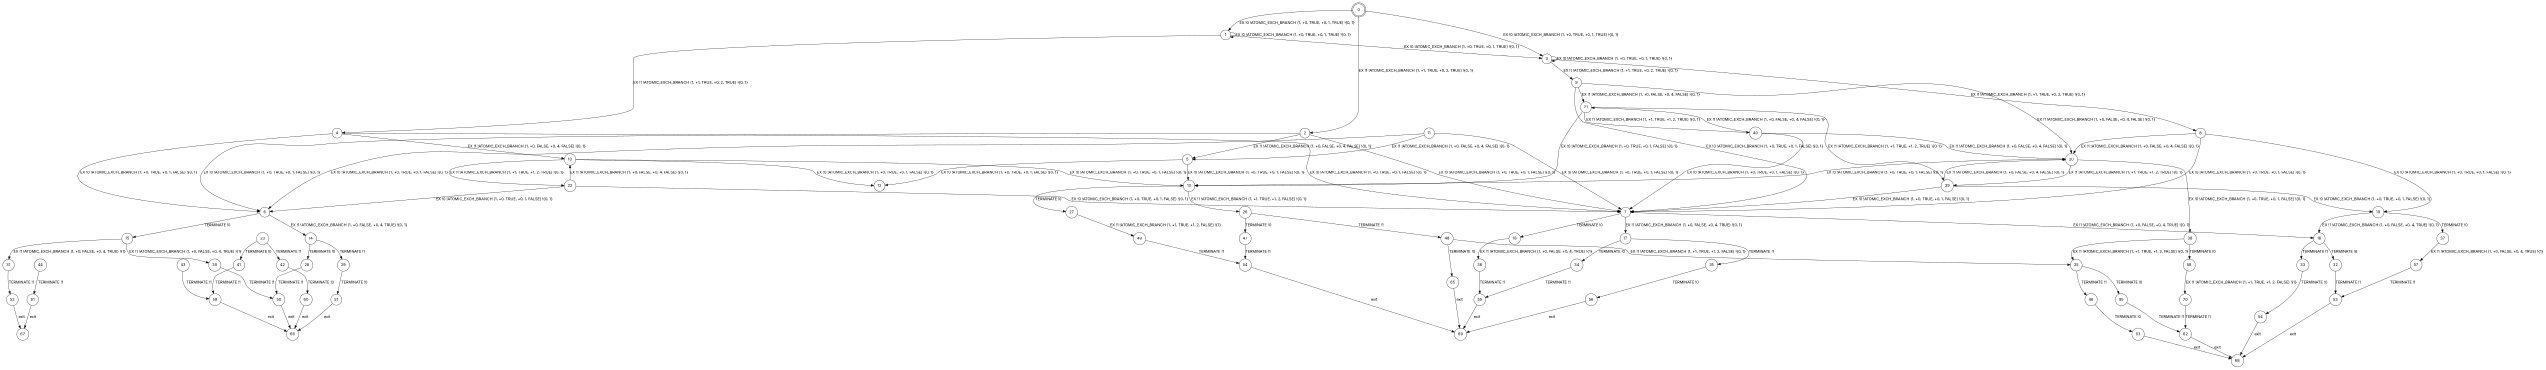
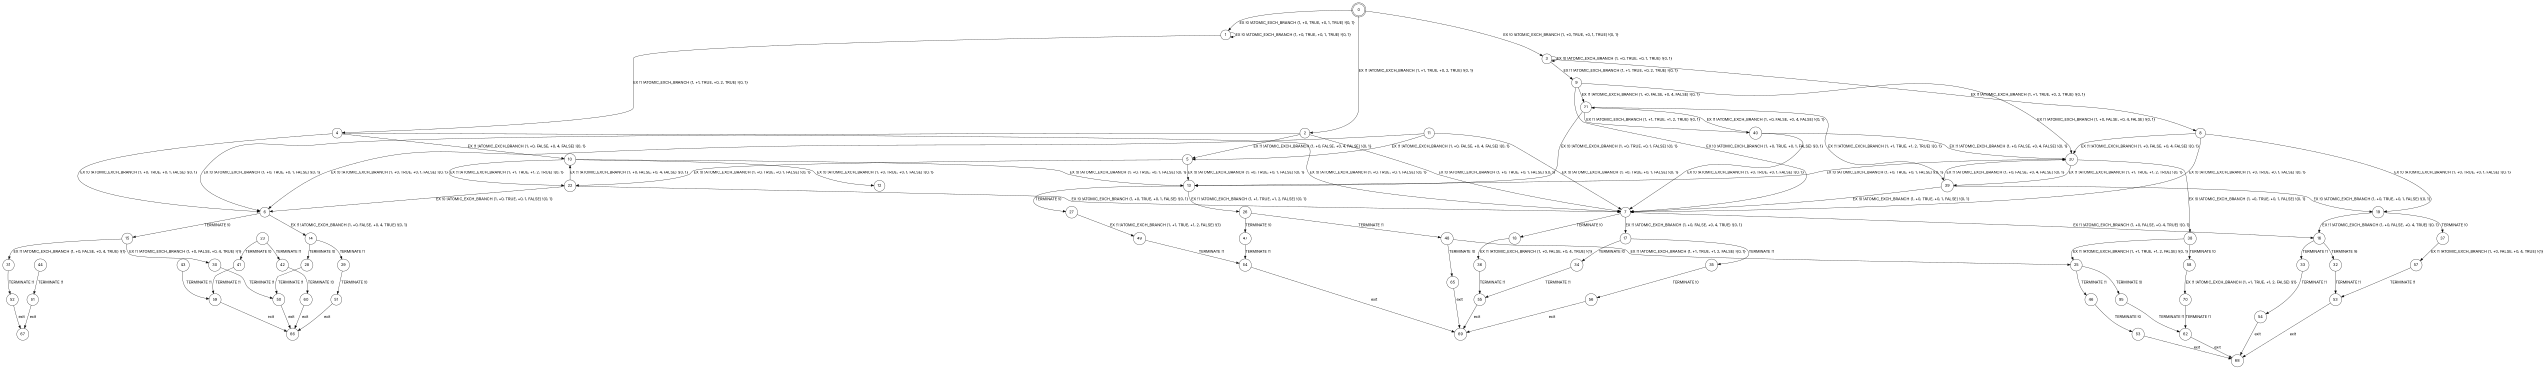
(1385, 48) -> none
(1034, 163) -> (925, 162)
(2314, 282) -> (2314, 282)
